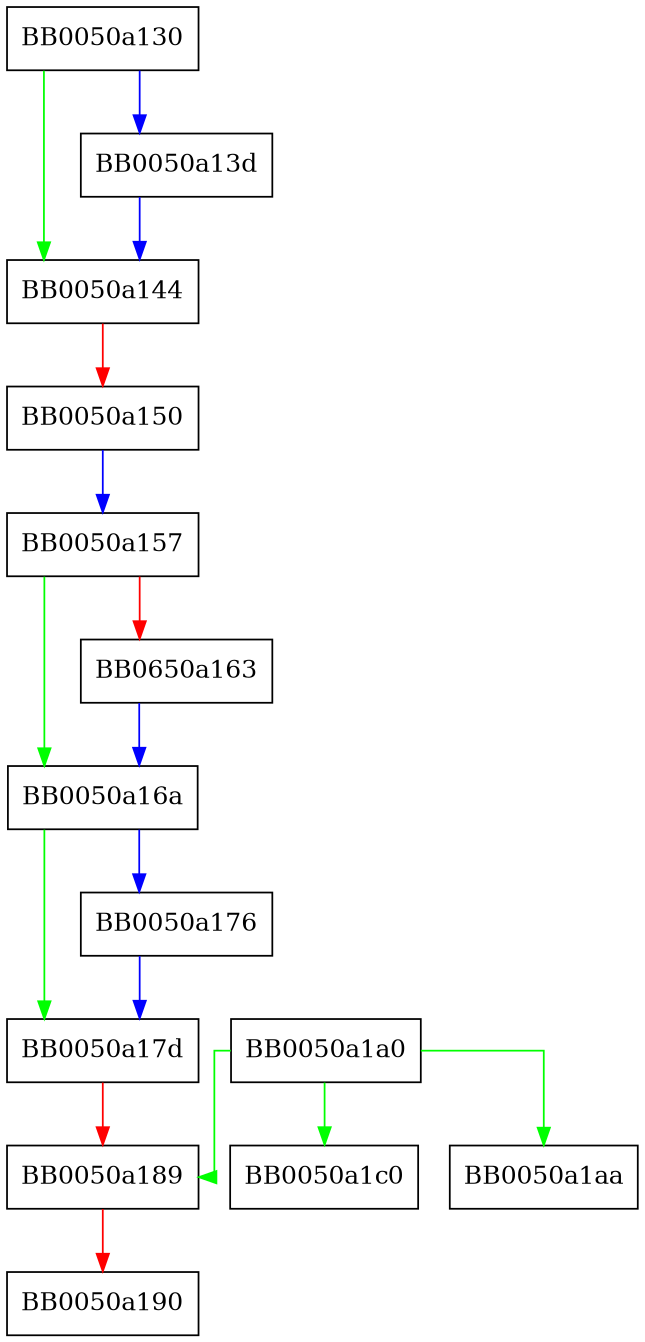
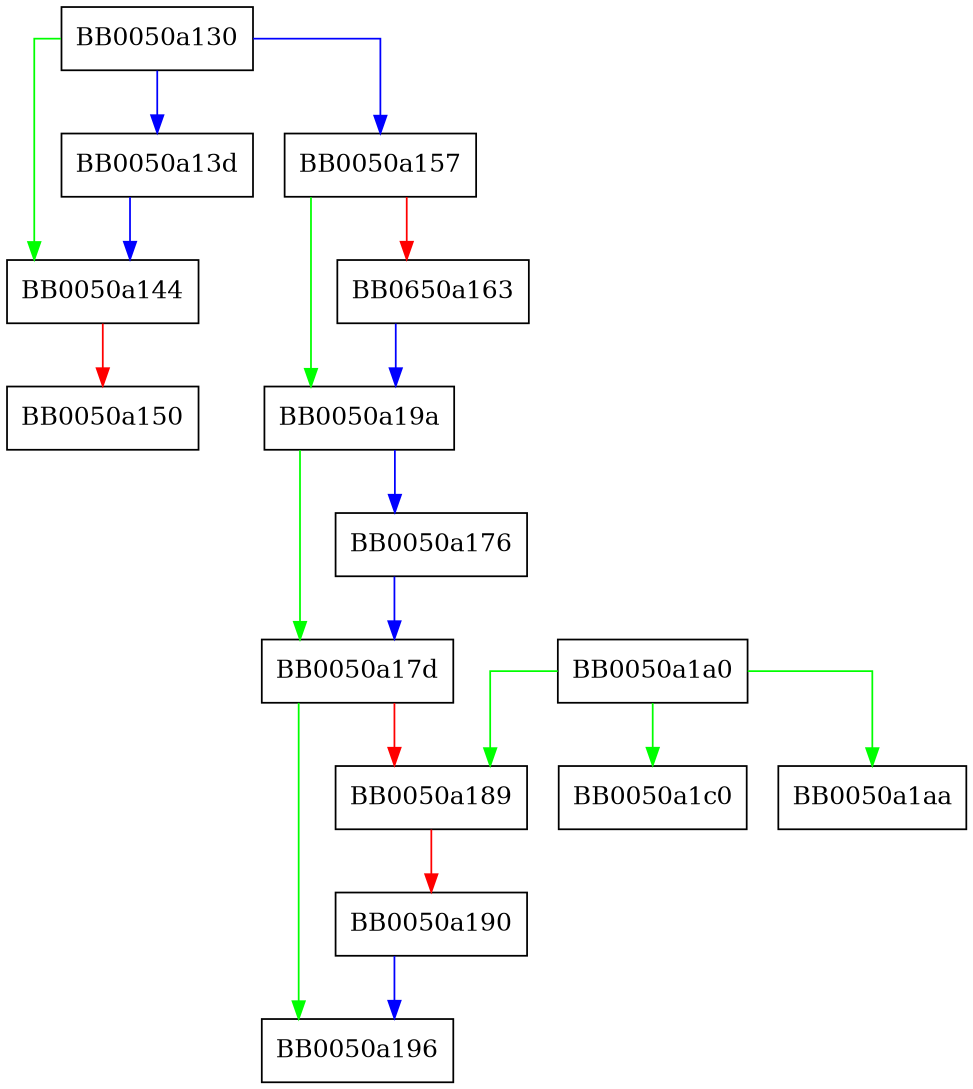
(103, 472) -> (355, 39)
(103, 798) -> (359, 418)
none -> (358, 1051)
